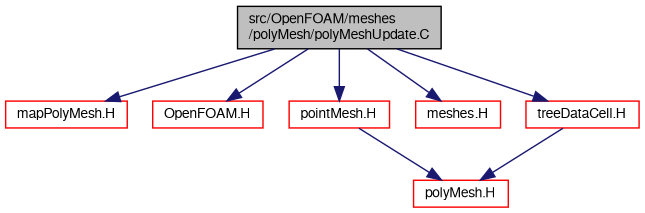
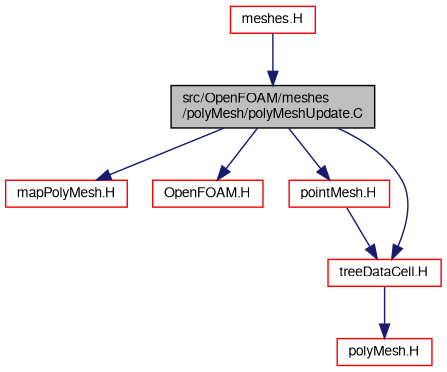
(398, 71) -> (273, 52)
(394, 150) -> (358, 227)
